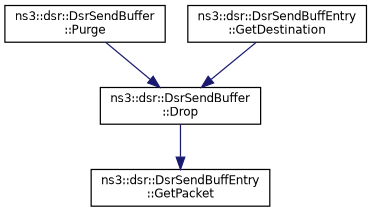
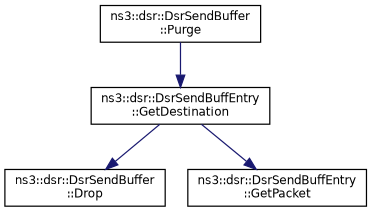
(128, 61) -> (180, 59)
(180, 141) -> (224, 143)
